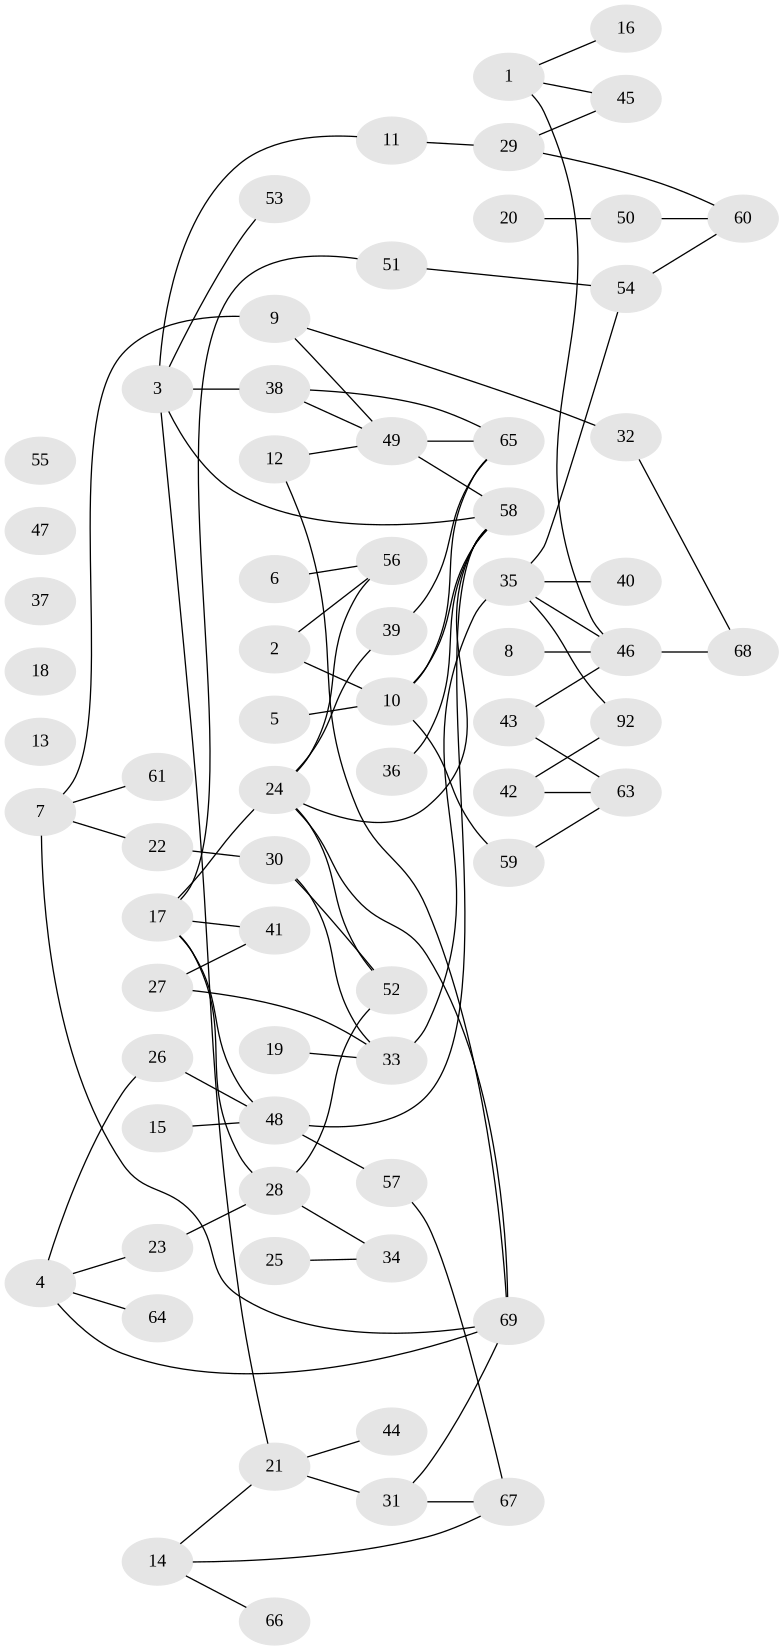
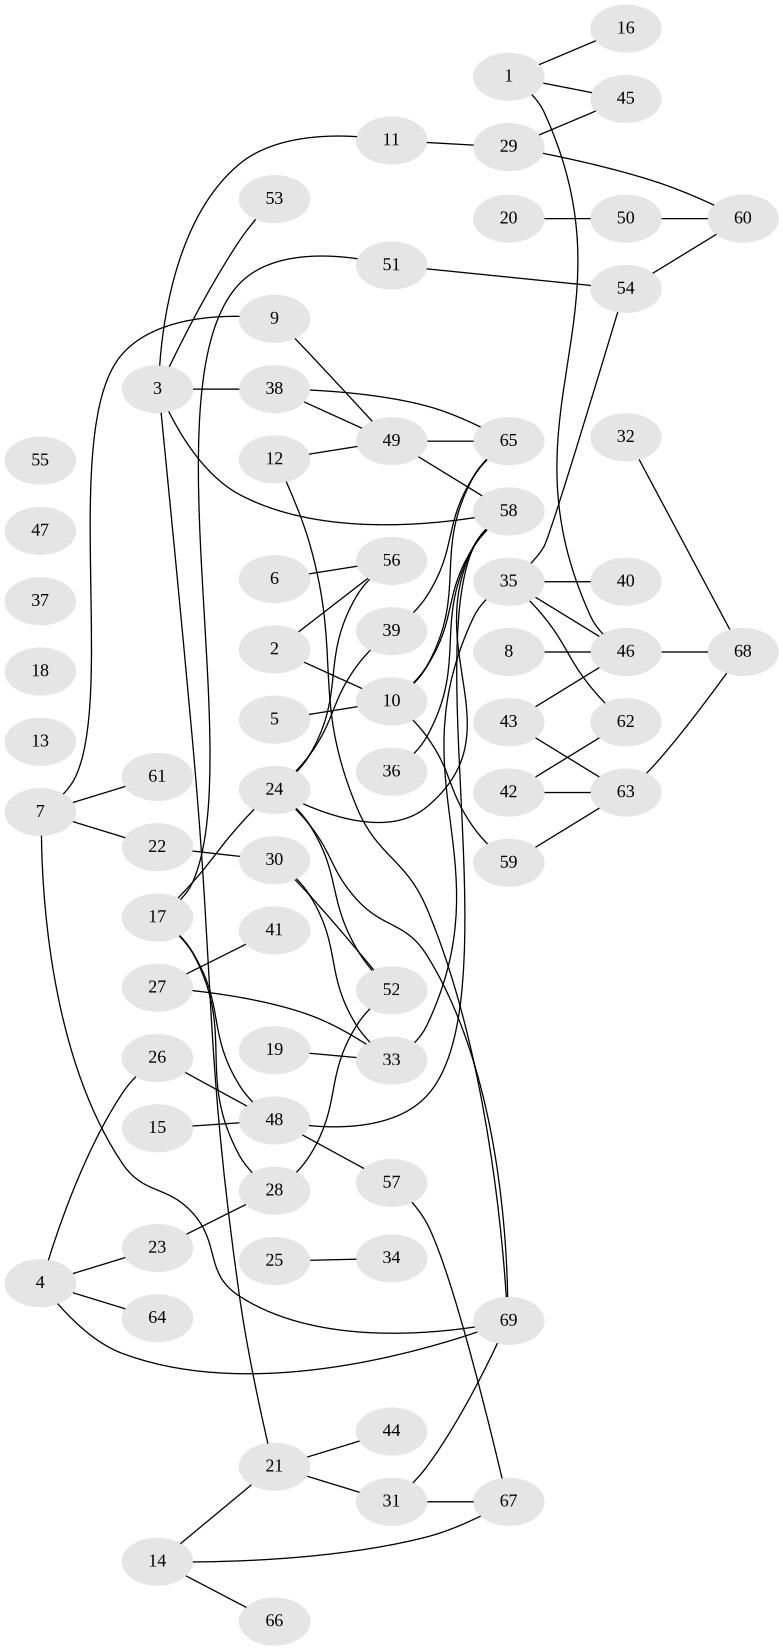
(452, 375) -> none
(626, 722) -> (626, 722)
none -> (688, 724)
(216, 924) -> none
(333, 1225) -> none
